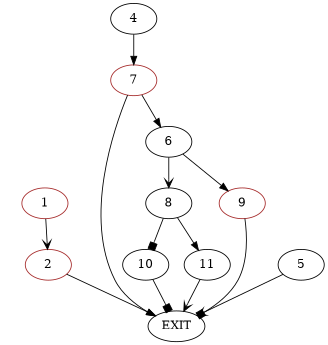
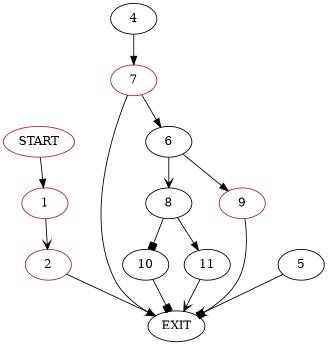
none -> (39, 142)
(101, 210) -> (101, 210)
